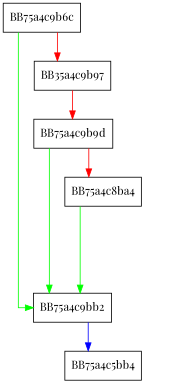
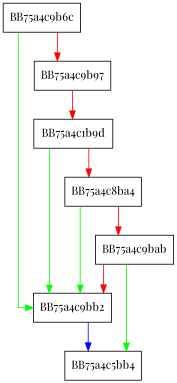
(72, 76) -> (72, 76)
(73, 134) -> (73, 134)
none -> (135, 250)
